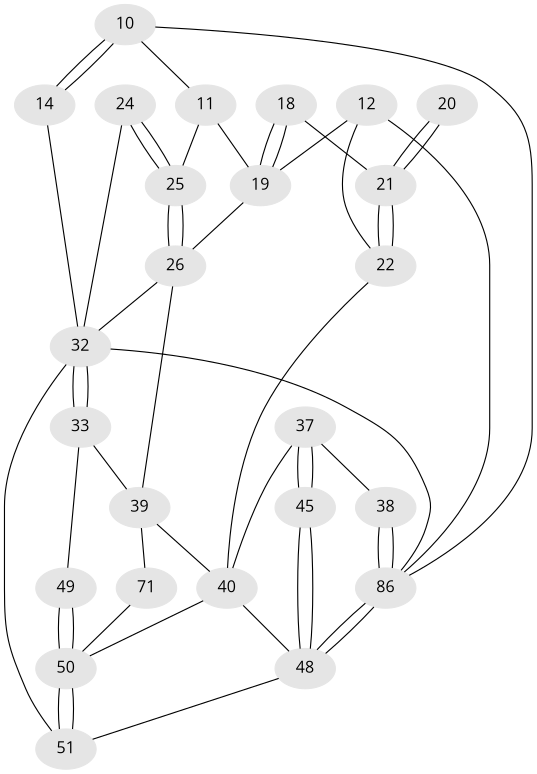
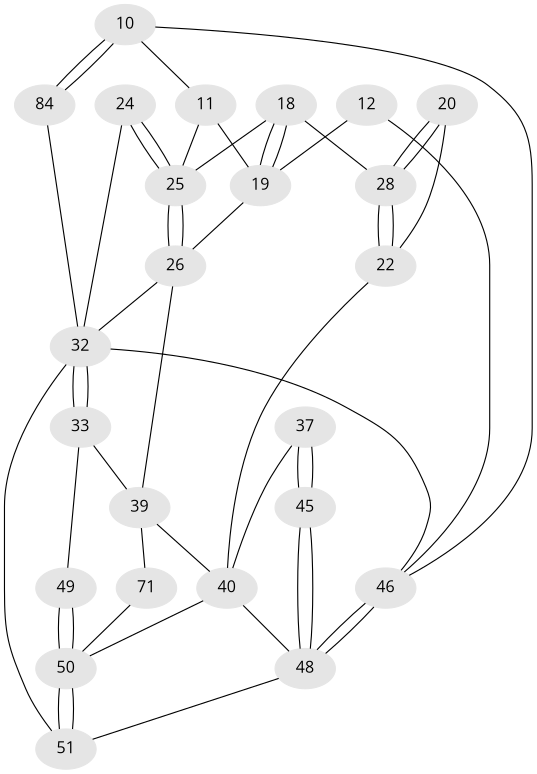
(45, 105) -> (45, 105)
none -> (226, 149)
(386, 186) -> (386, 186)
(343, 189) -> (432, 190)
(386, 508) -> none
(386, 588) -> (386, 588)
